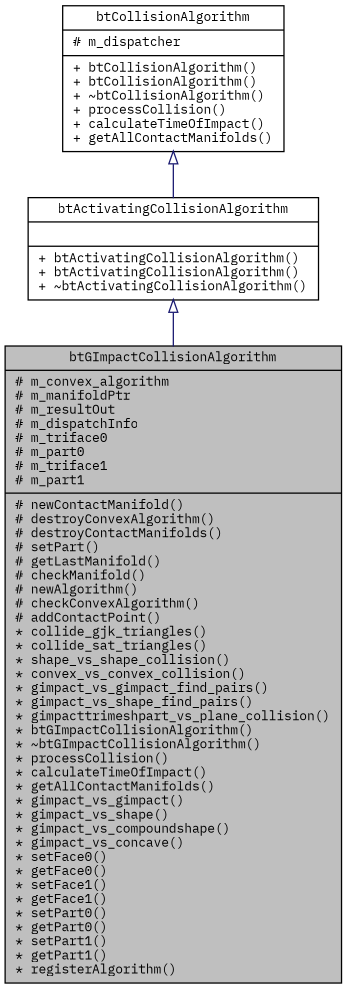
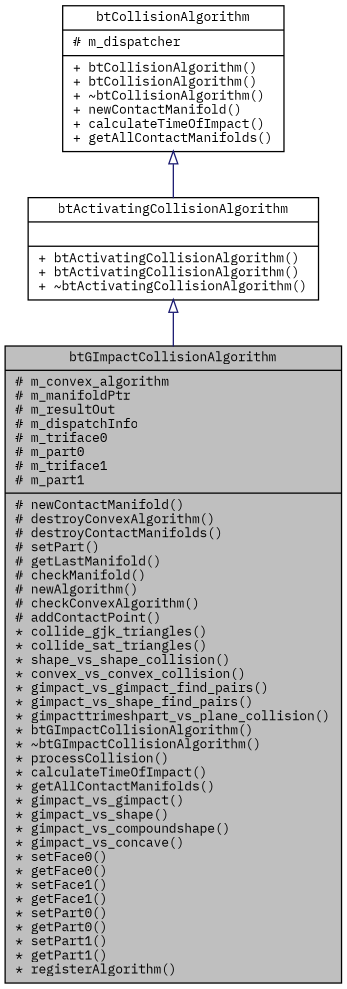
(150, 110) -> (158, 110)
